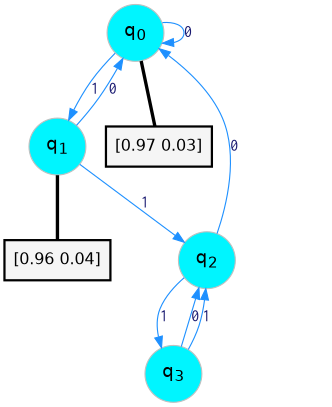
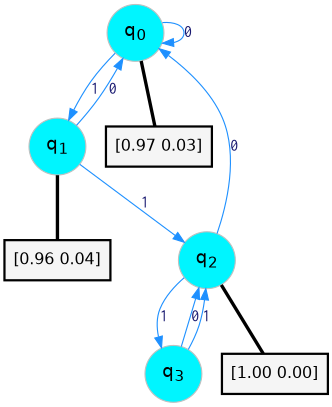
none -> (275, 374)
